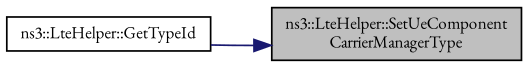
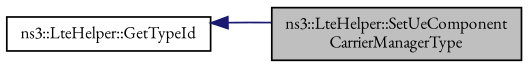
(232, 45) -> (249, 23)
